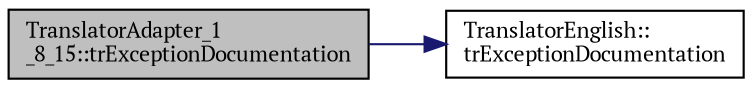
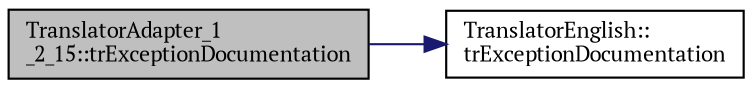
(189, 44) -> (189, 44)
